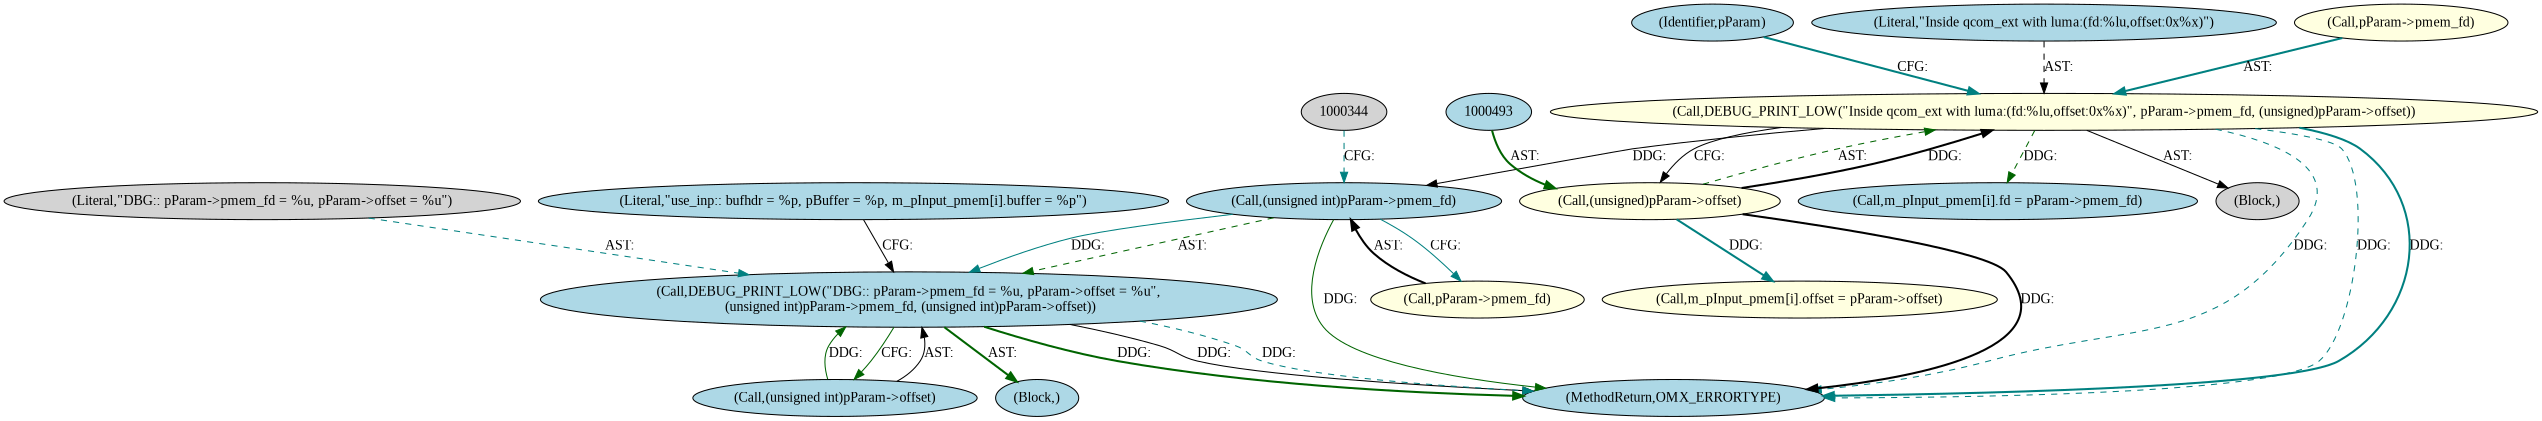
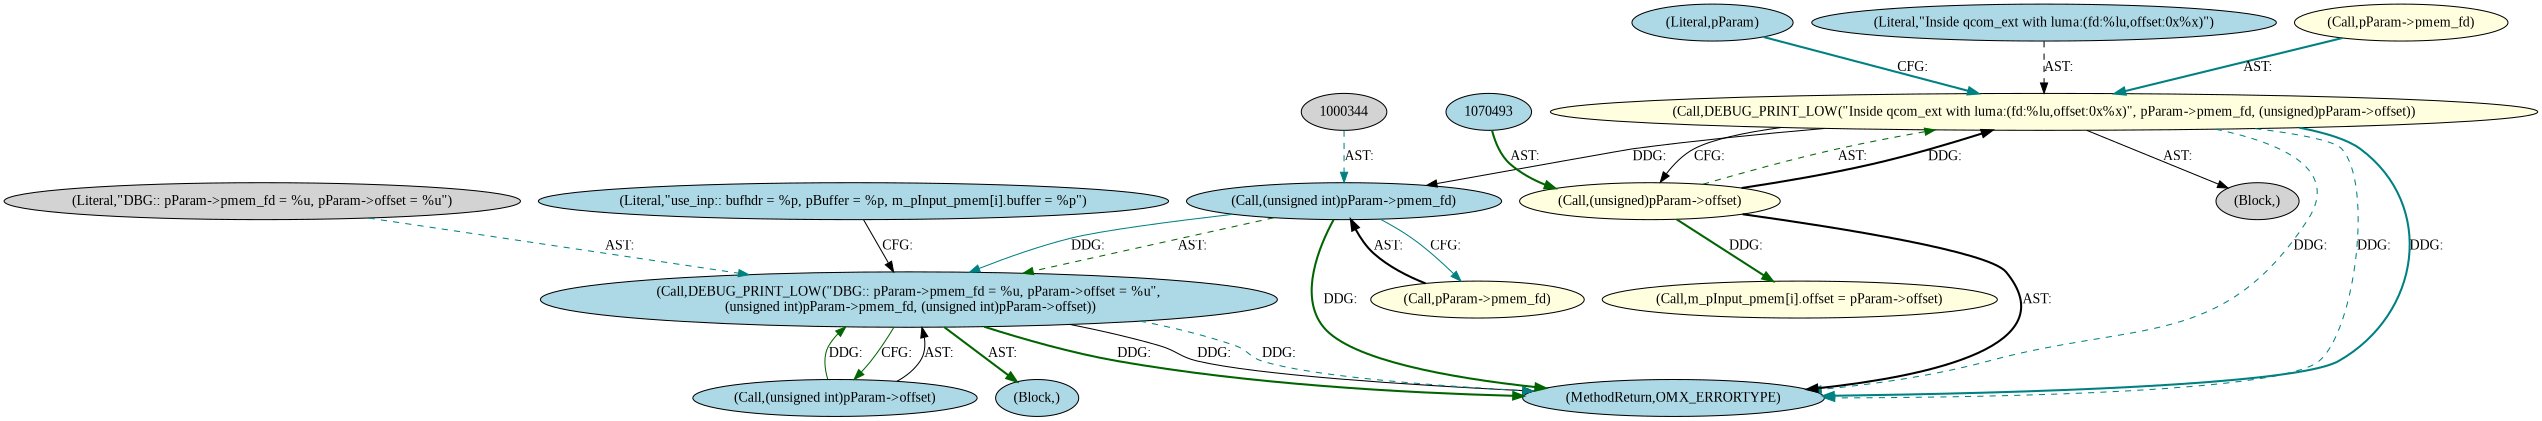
(1713, 23) -> (1713, 23)
(1489, 112) -> (1489, 112)
(1362, 157) -> (1362, 157)
(1998, 201) -> none
(1720, 247) -> (1720, 247)
(2039, 300) -> (2039, 300)
(1370, 354) -> (1370, 354)
